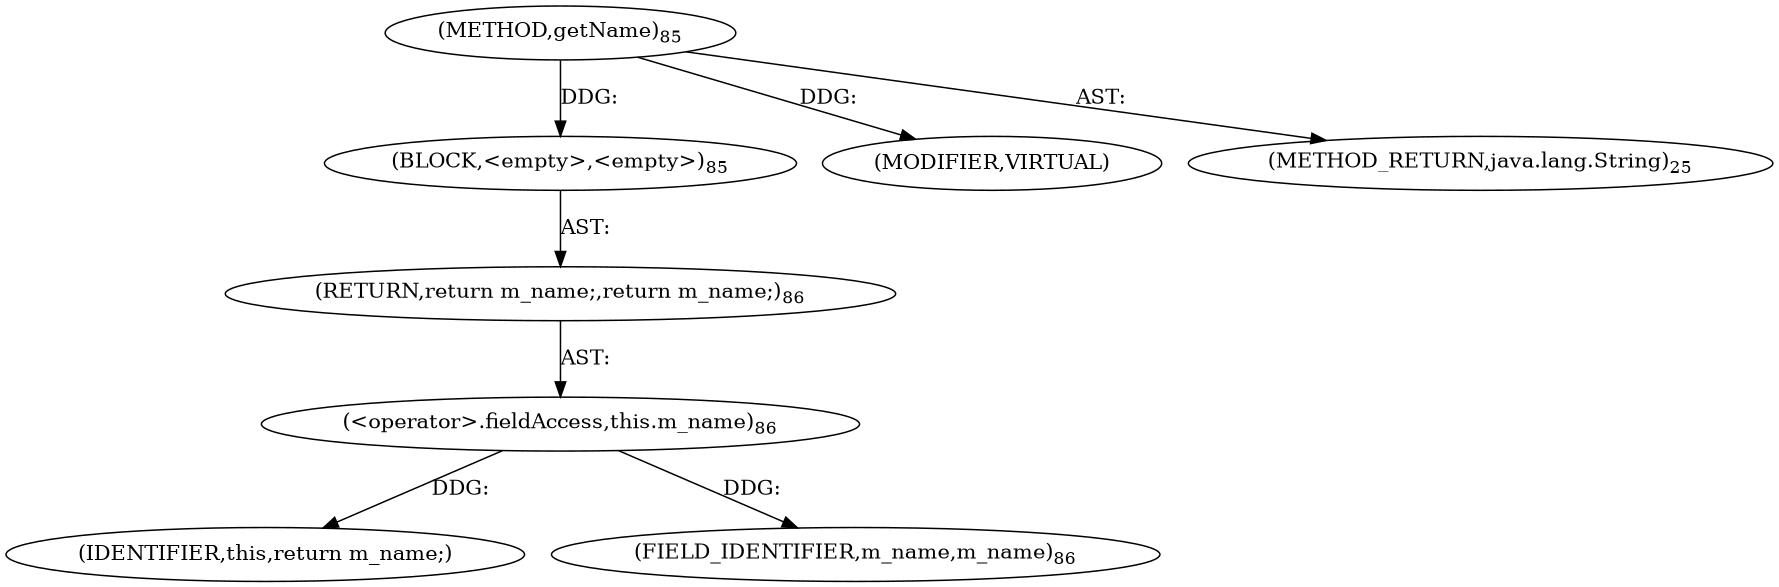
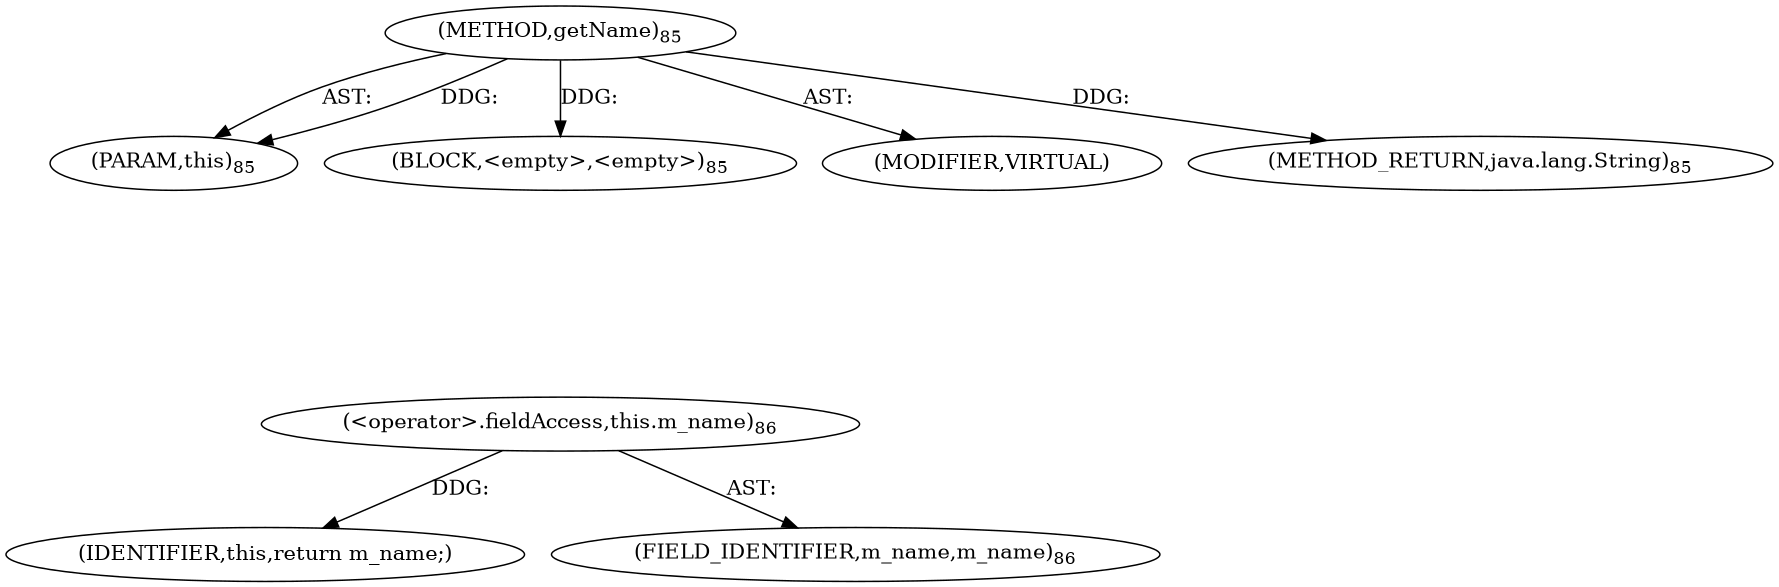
(832, 98) -> (832, 98)
(1104, 98) -> (1104, 98)
(1681, 161) -> (1681, 161)
none -> (174, 163)
(560, 294) -> none
(755, 489) -> (755, 489)
